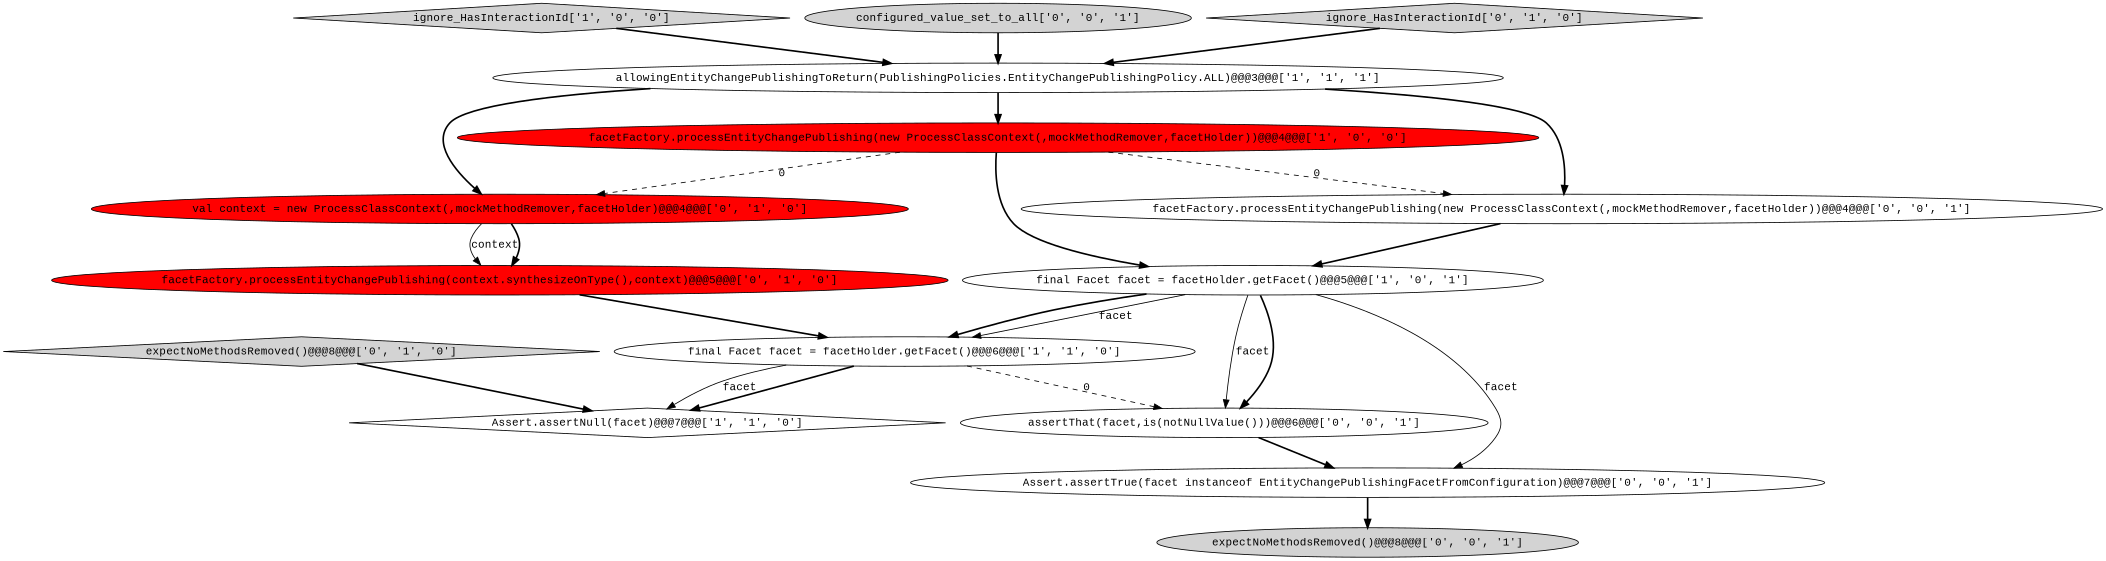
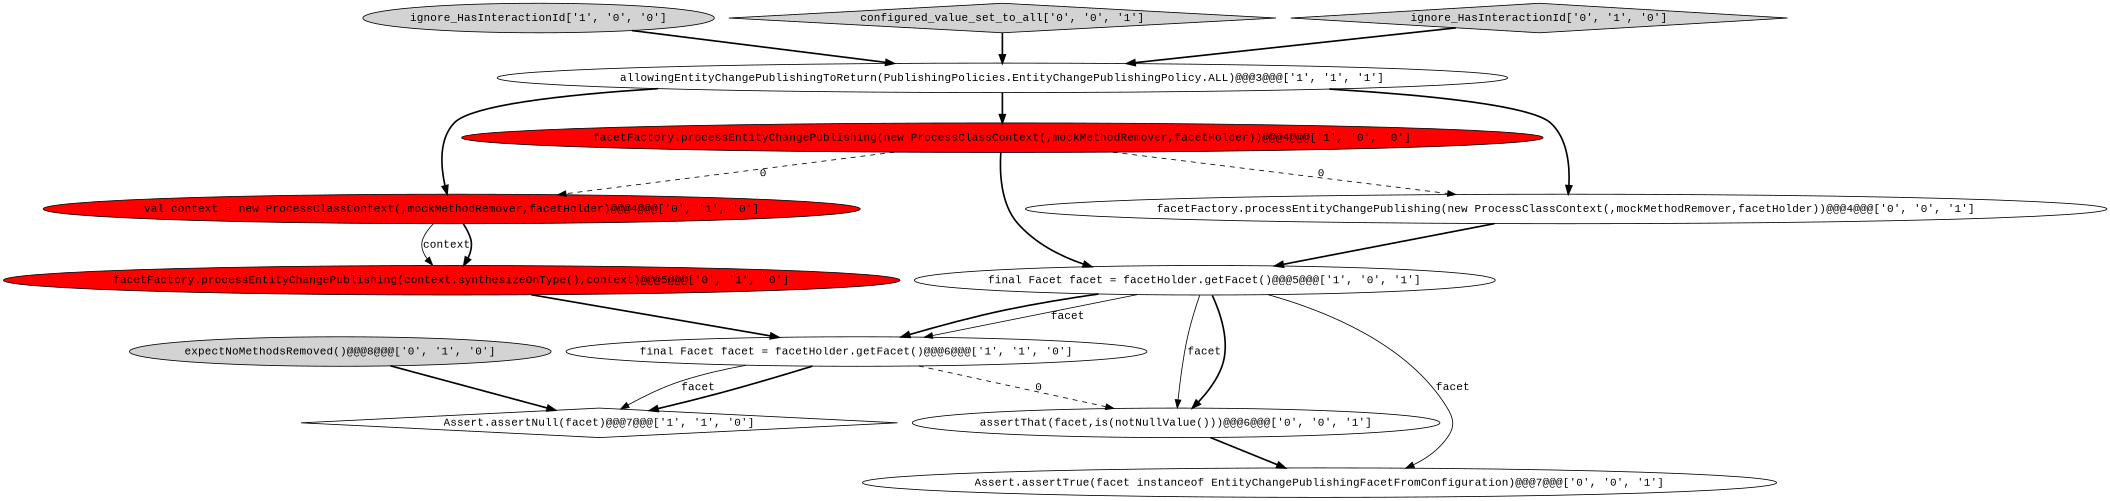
(542, 18) -> (539, 18)
(998, 18) -> (1002, 18)
(302, 352) -> (340, 352)
(1368, 542) -> none
